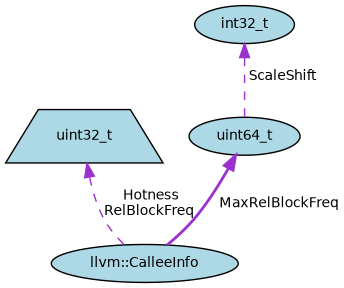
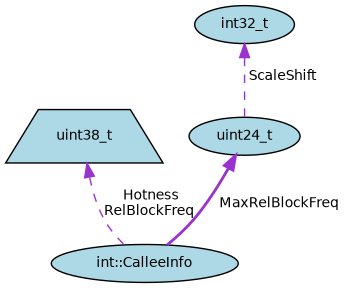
(84, 136) -> (84, 136)
(245, 136) -> (245, 136)
(145, 263) -> (145, 263)
